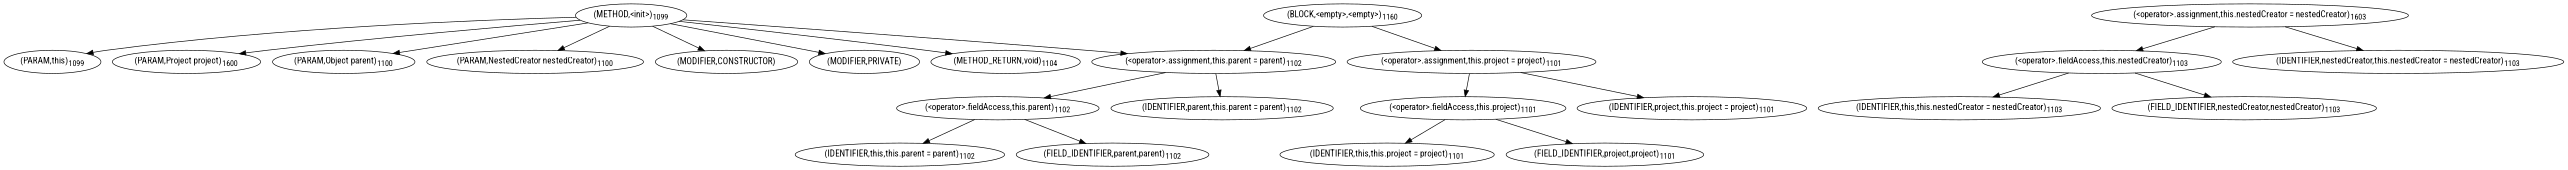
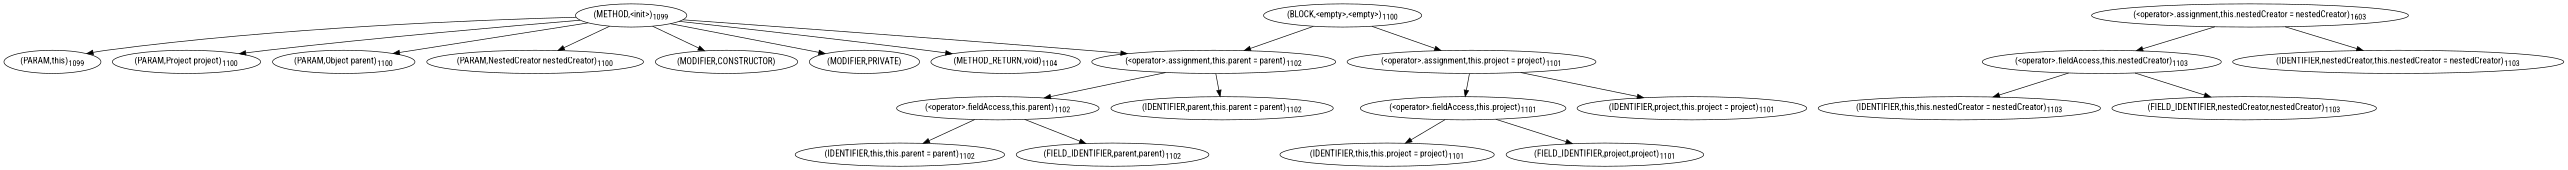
(1390, 14) -> (1390, 14)
(230, 61) -> (230, 61)
